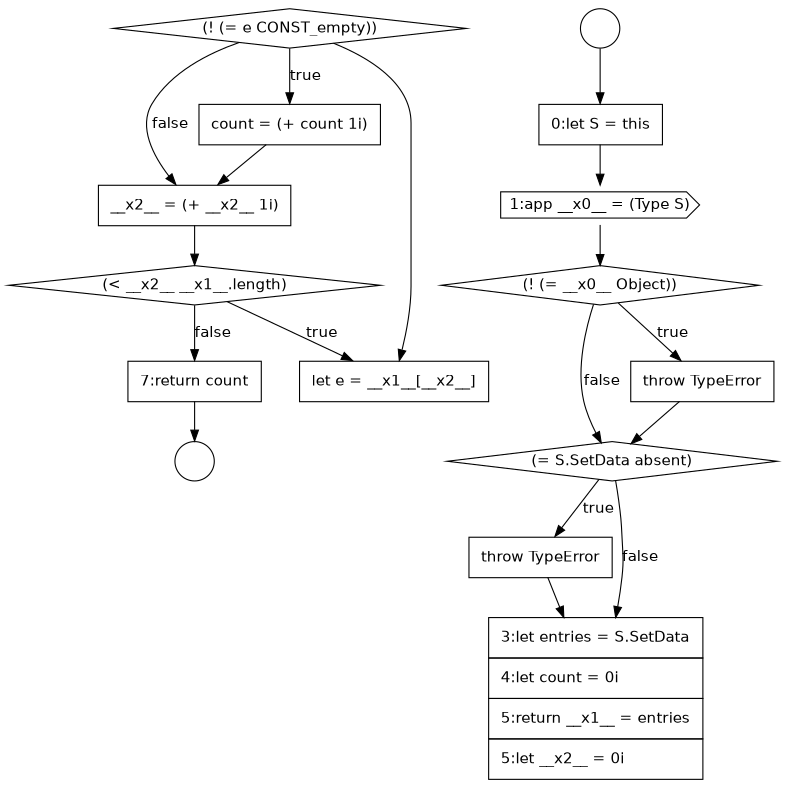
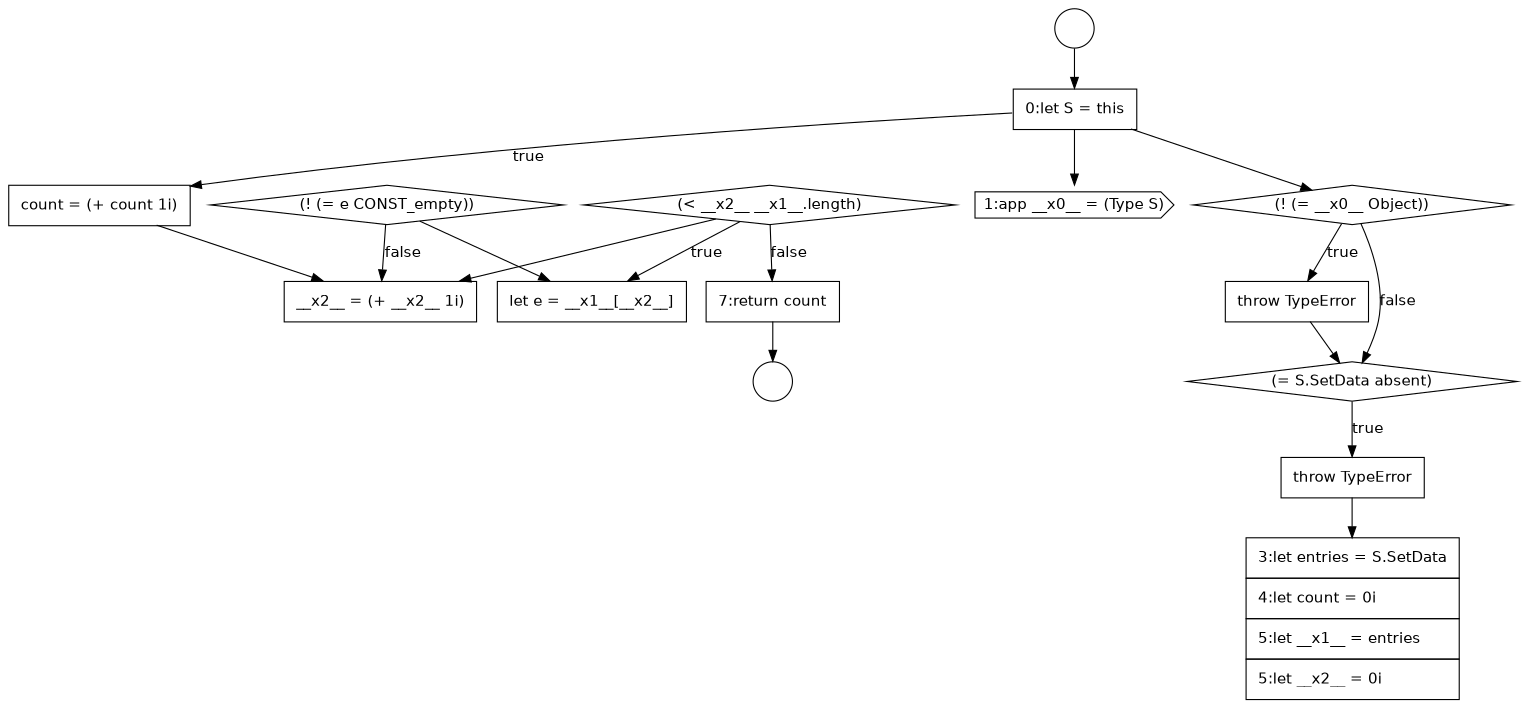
(290, 71) -> (606, 141)
(195, 240) -> (593, 249)
(600, 240) -> (1216, 158)
(622, 544) -> none
(596, 718) -> (1340, 638)
